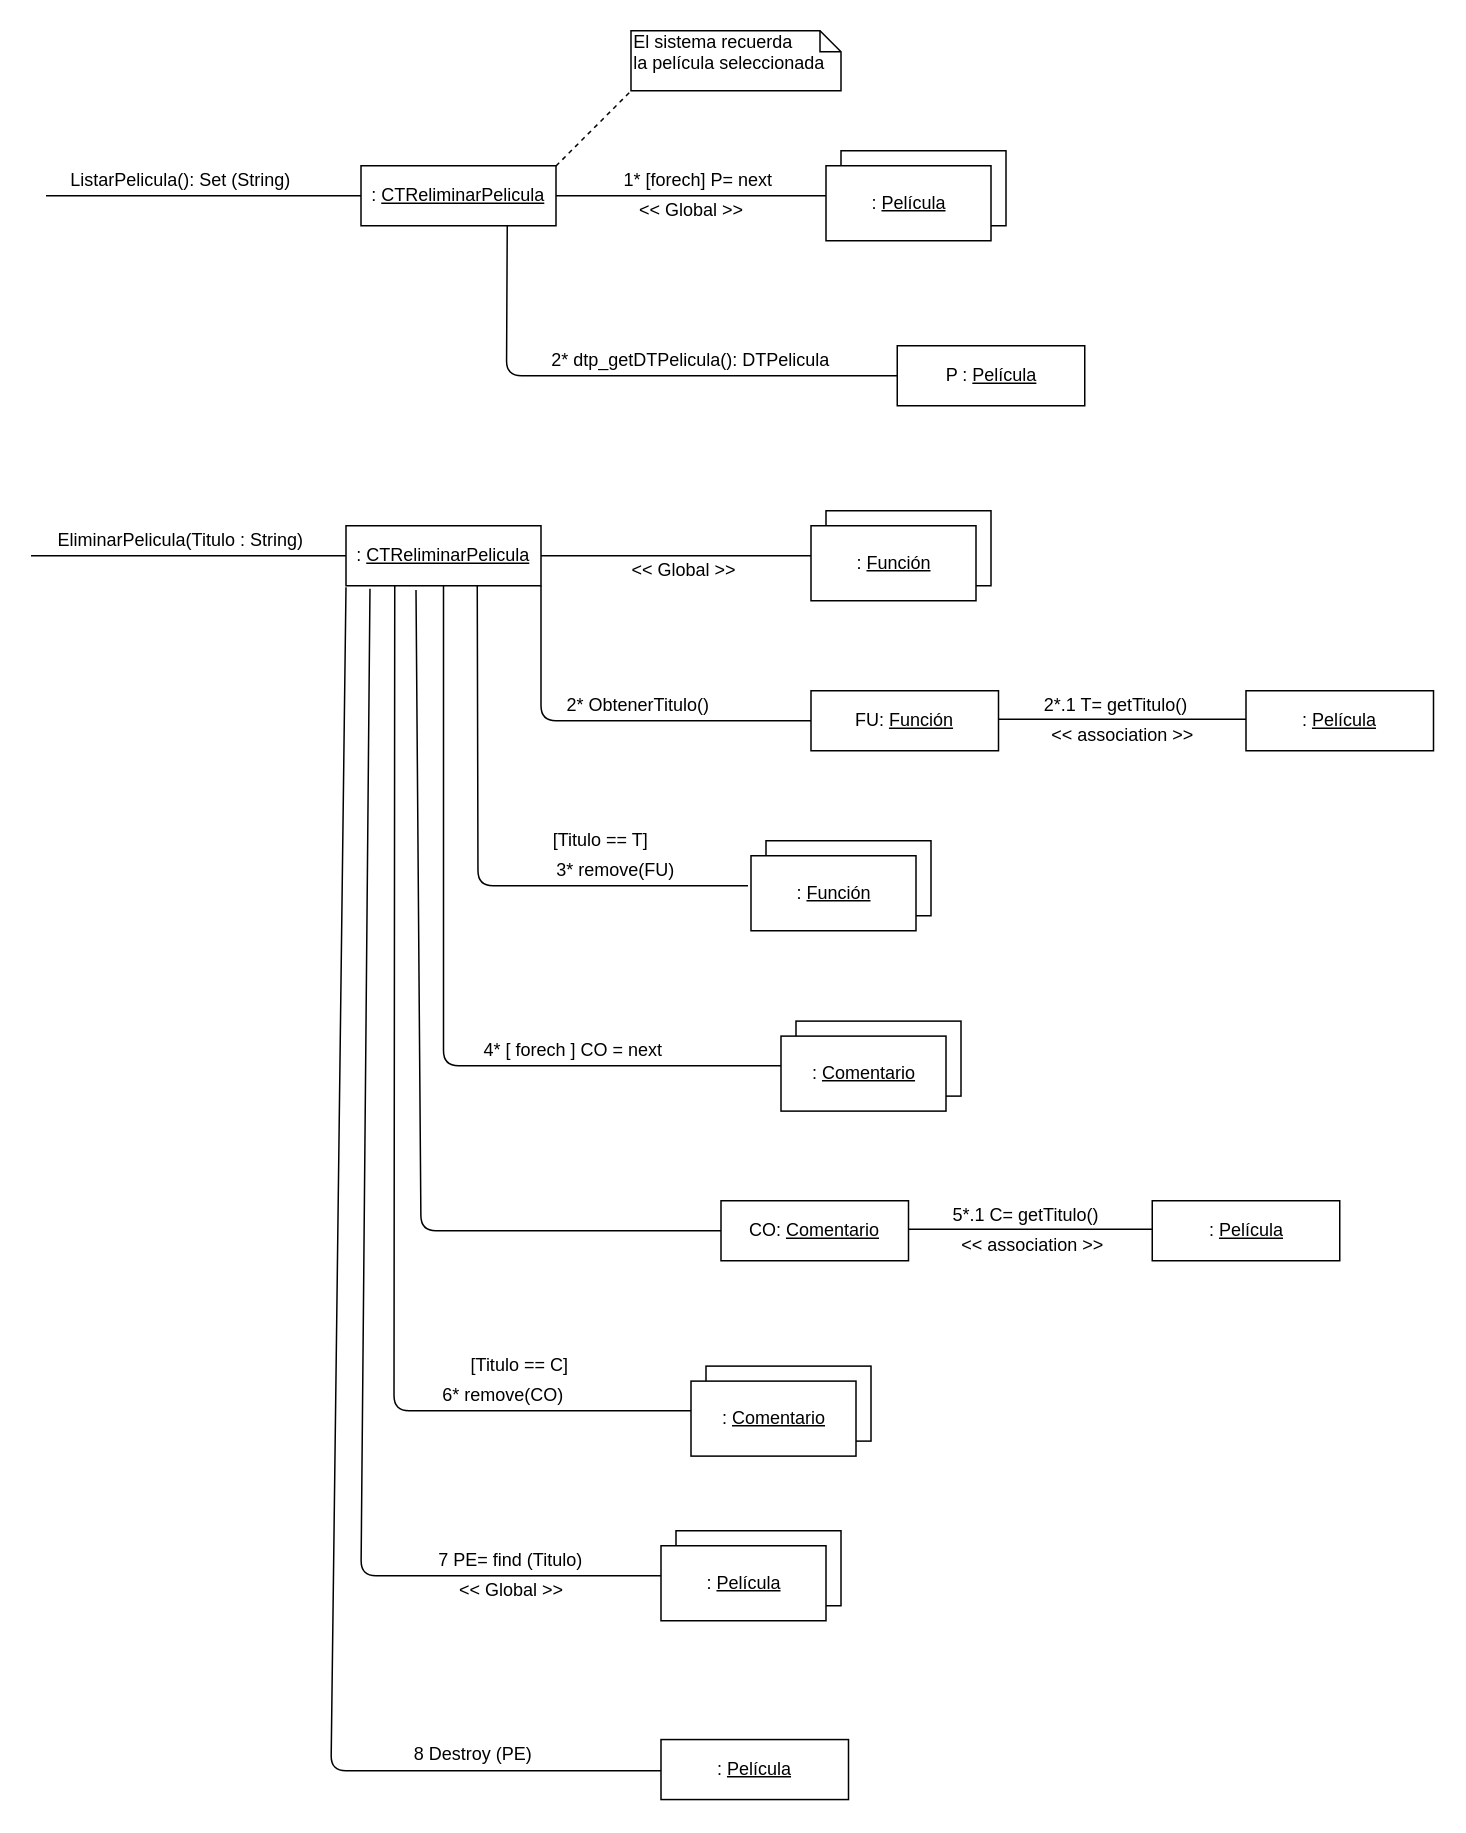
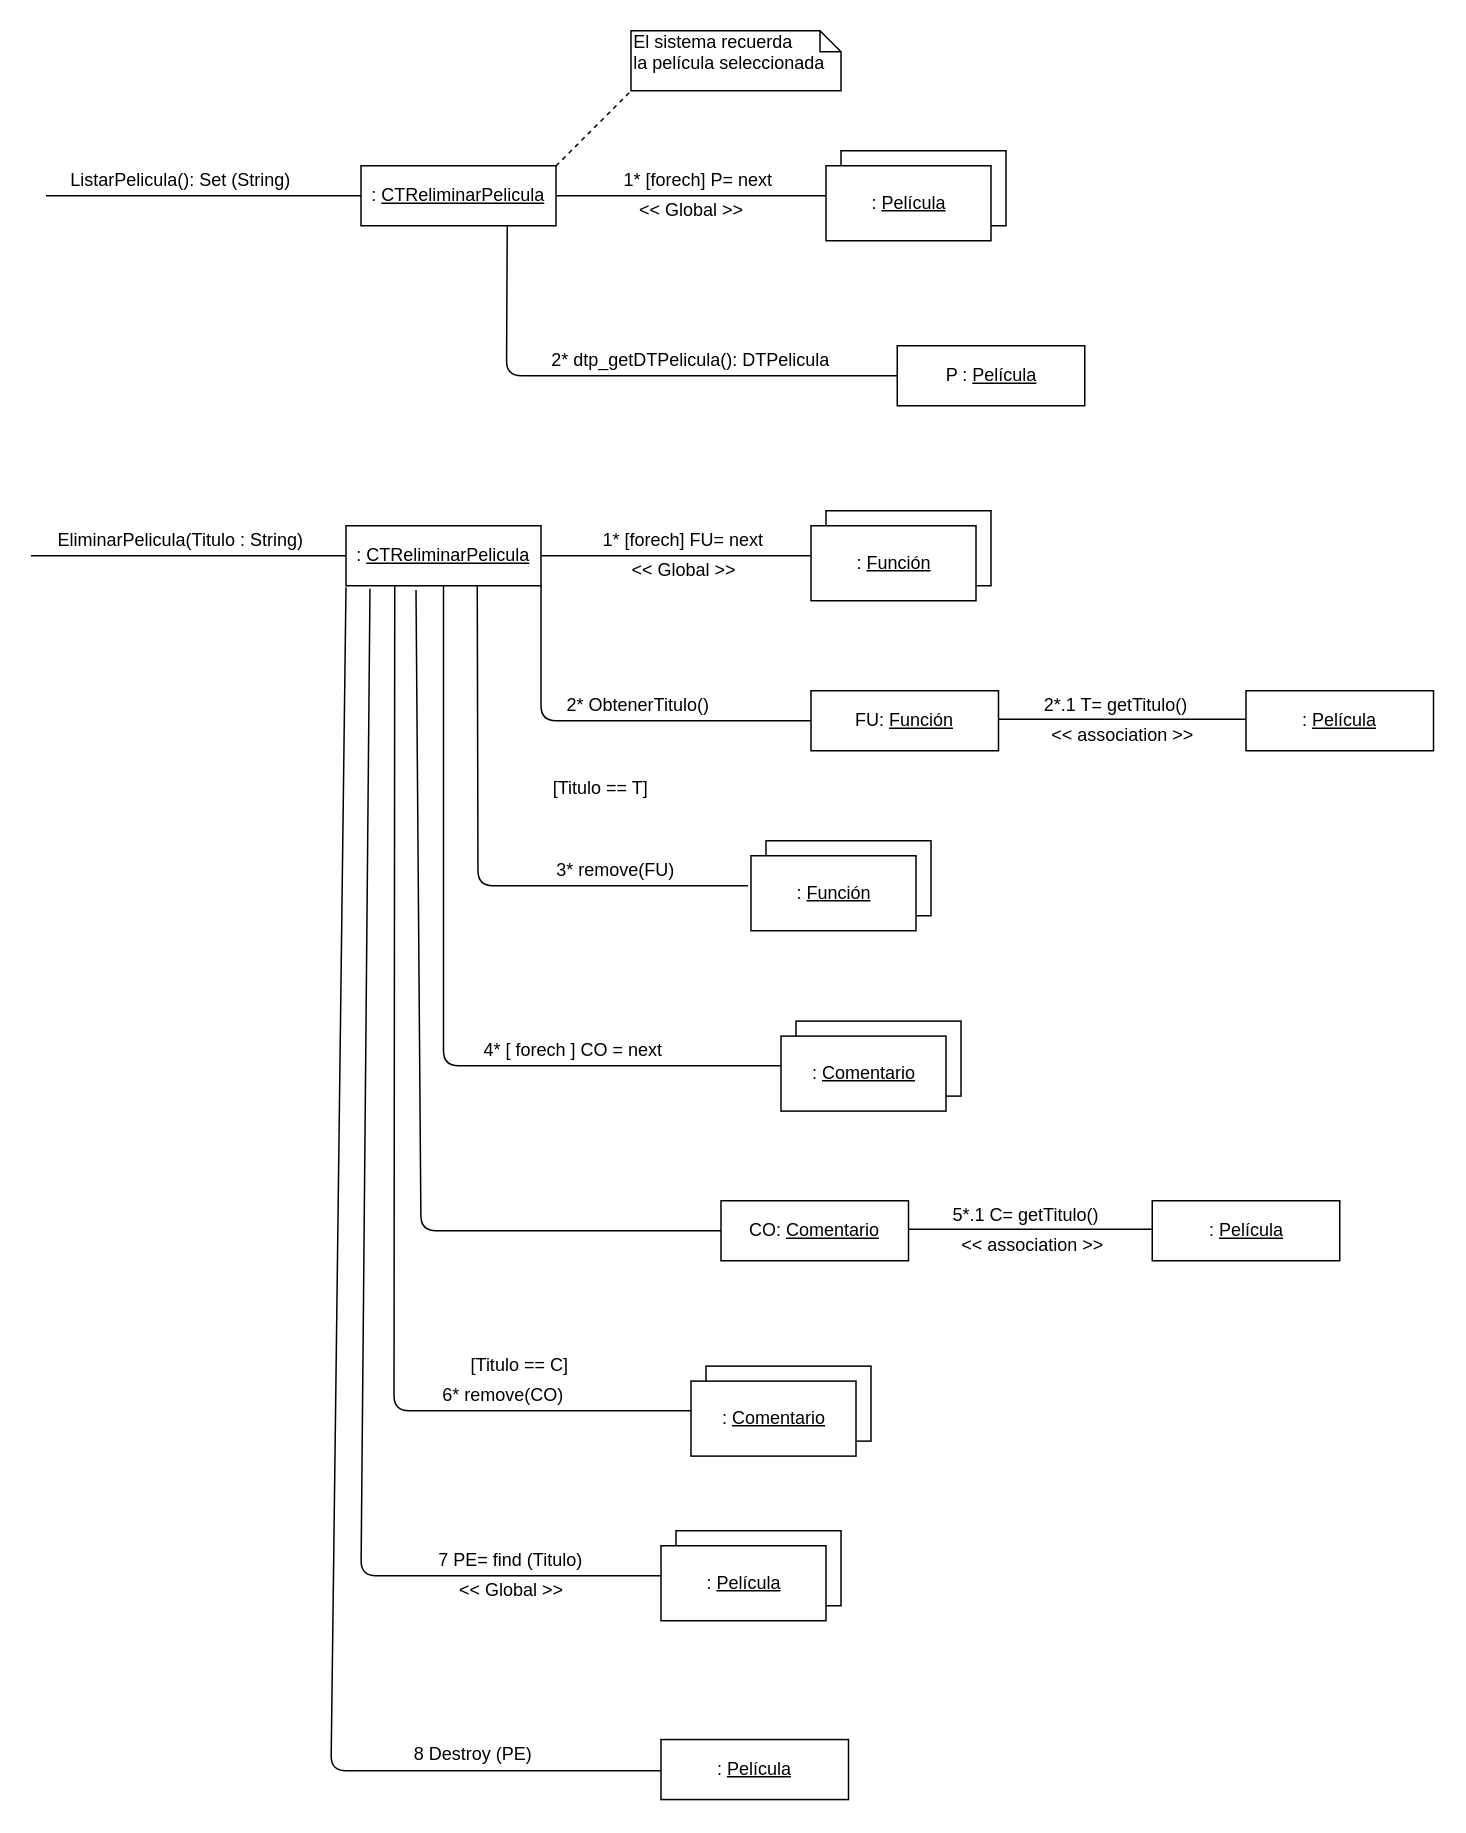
none -> (683, 541)
(601, 841) -> (601, 788)
